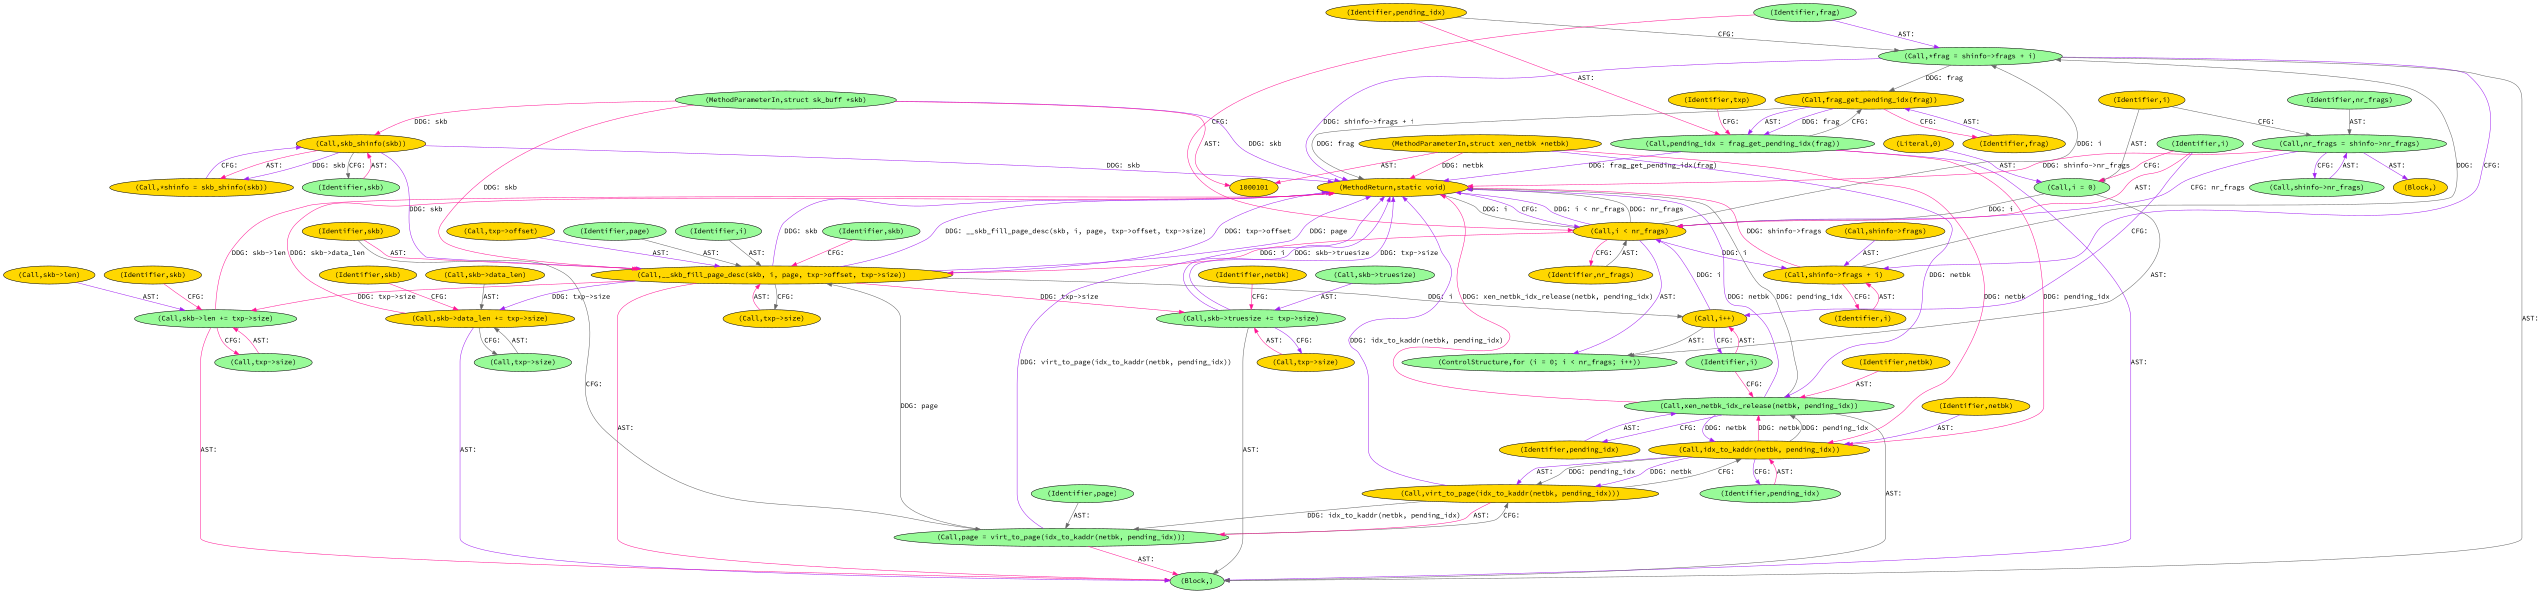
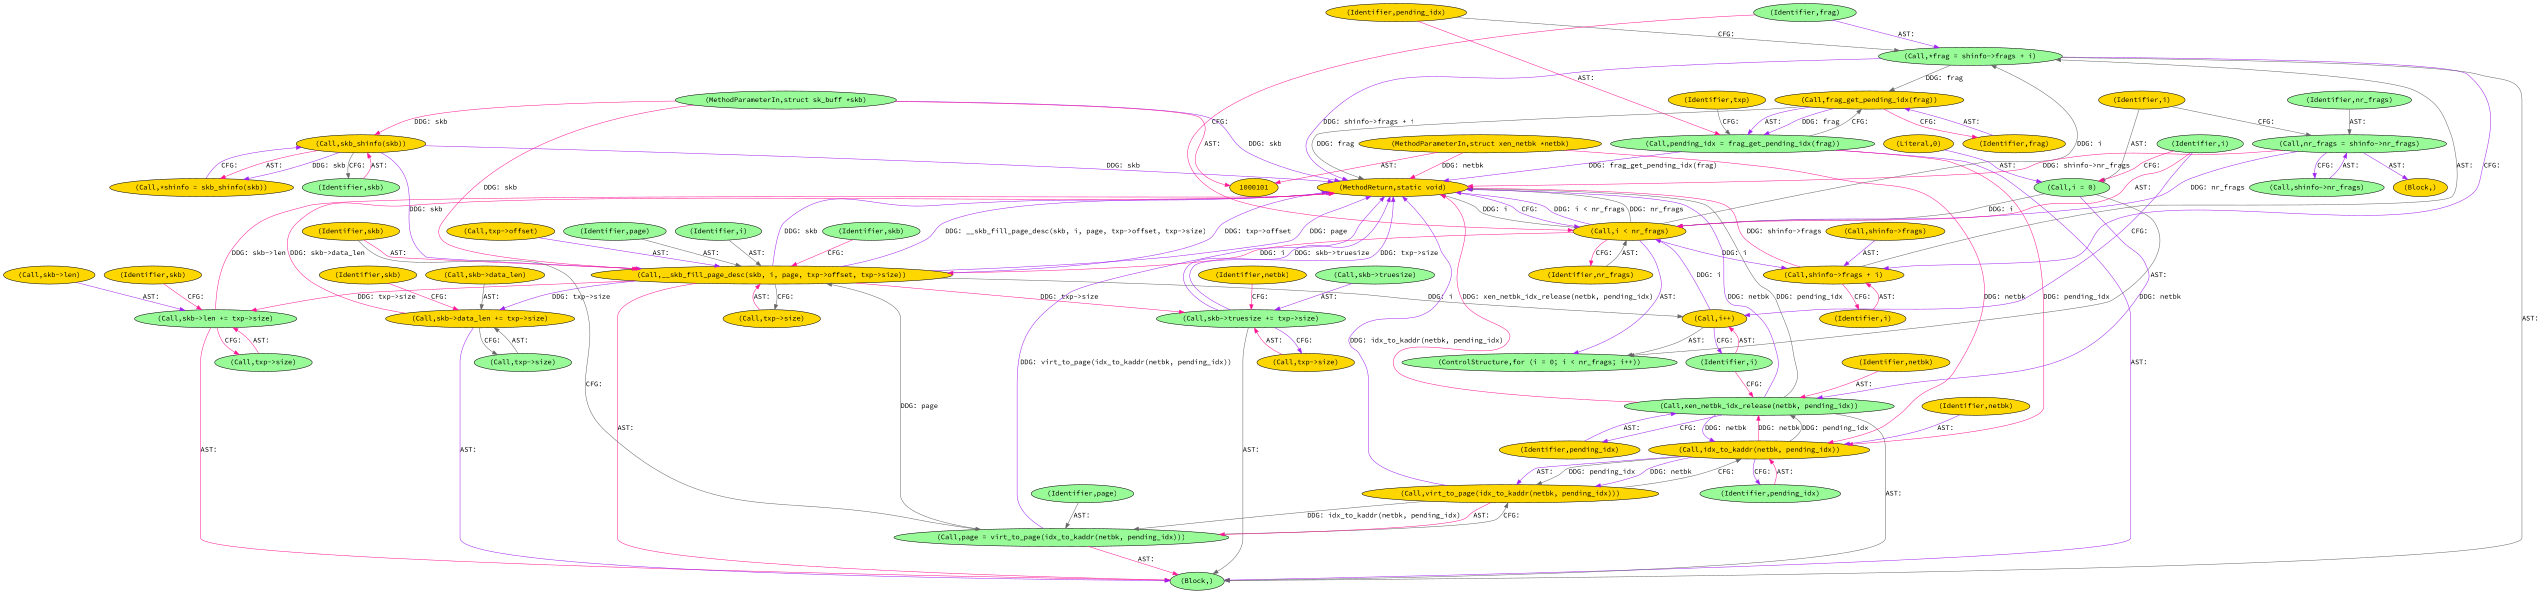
(1720, 121) -> (1720, 121)
(2467, 166) -> (2467, 166)
(2218, 188) -> (2218, 188)
(1882, 198) -> (2056, 361)
